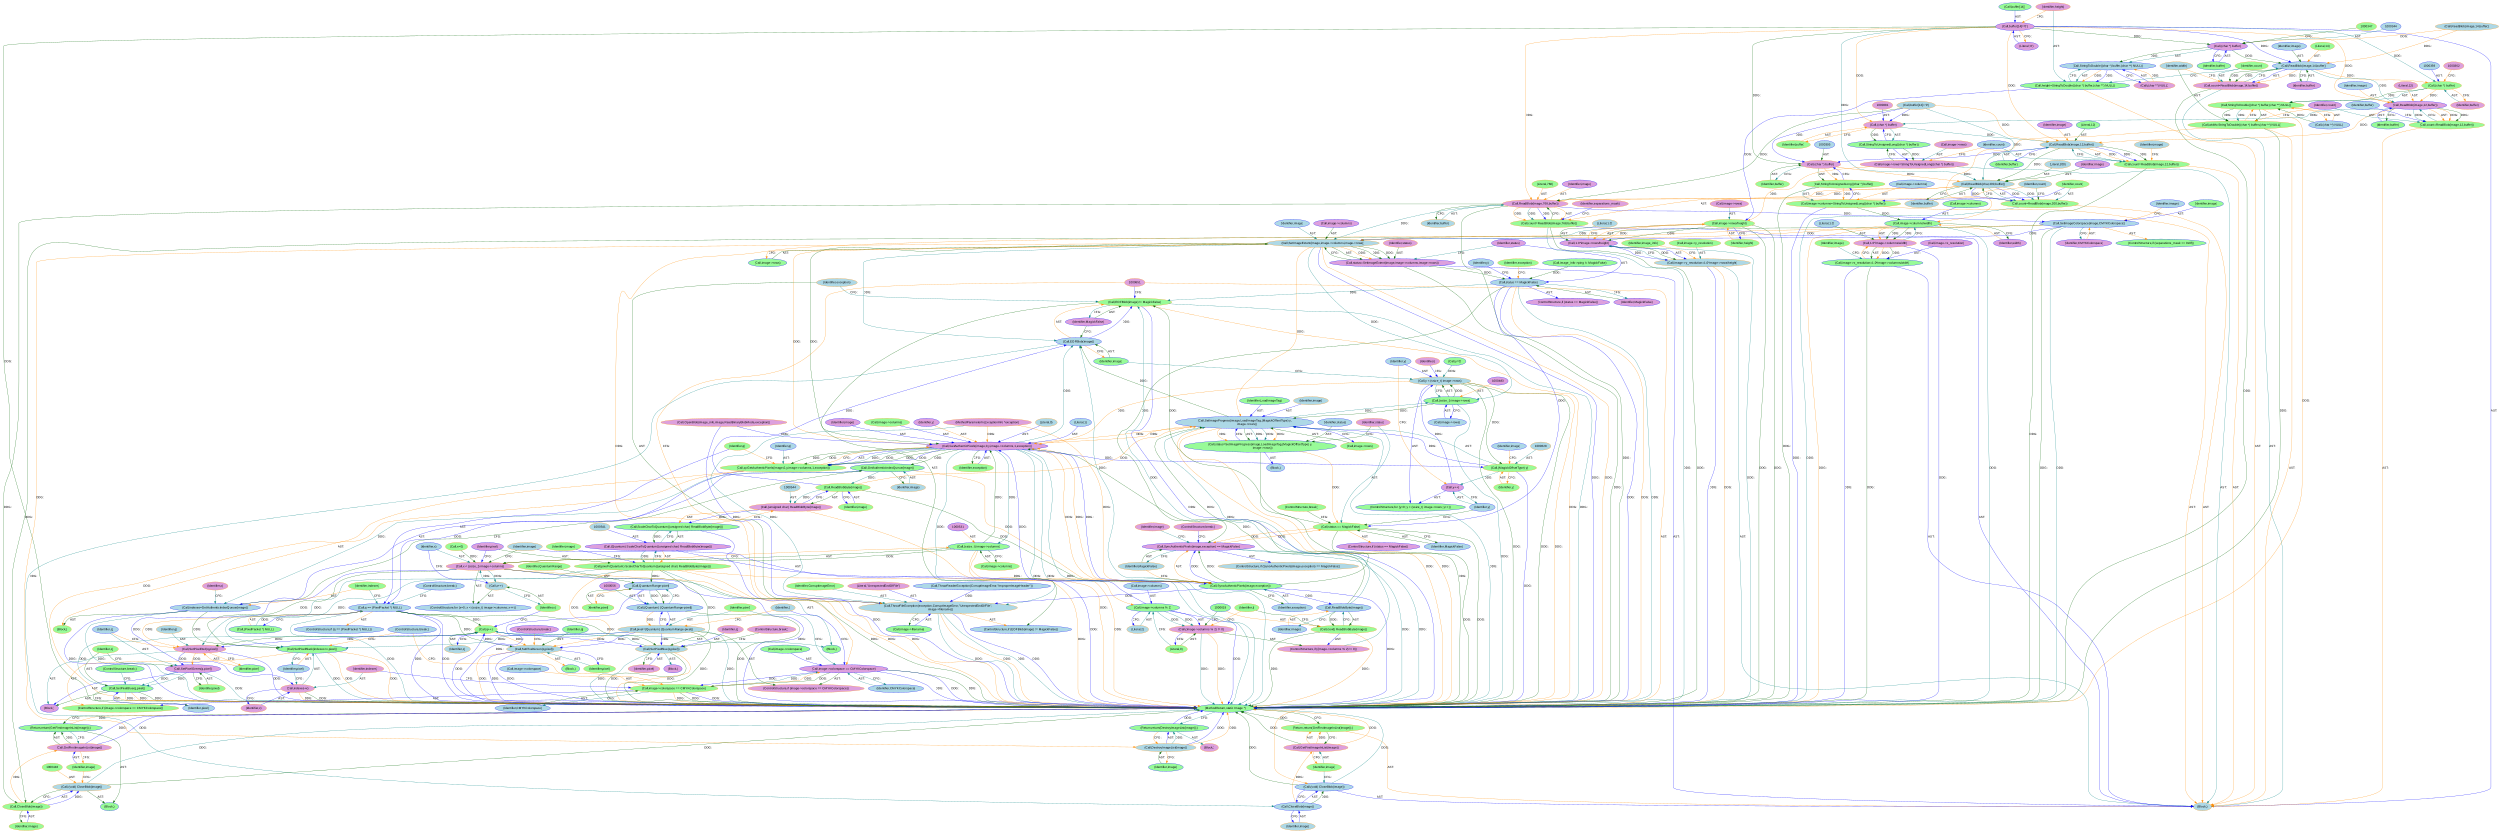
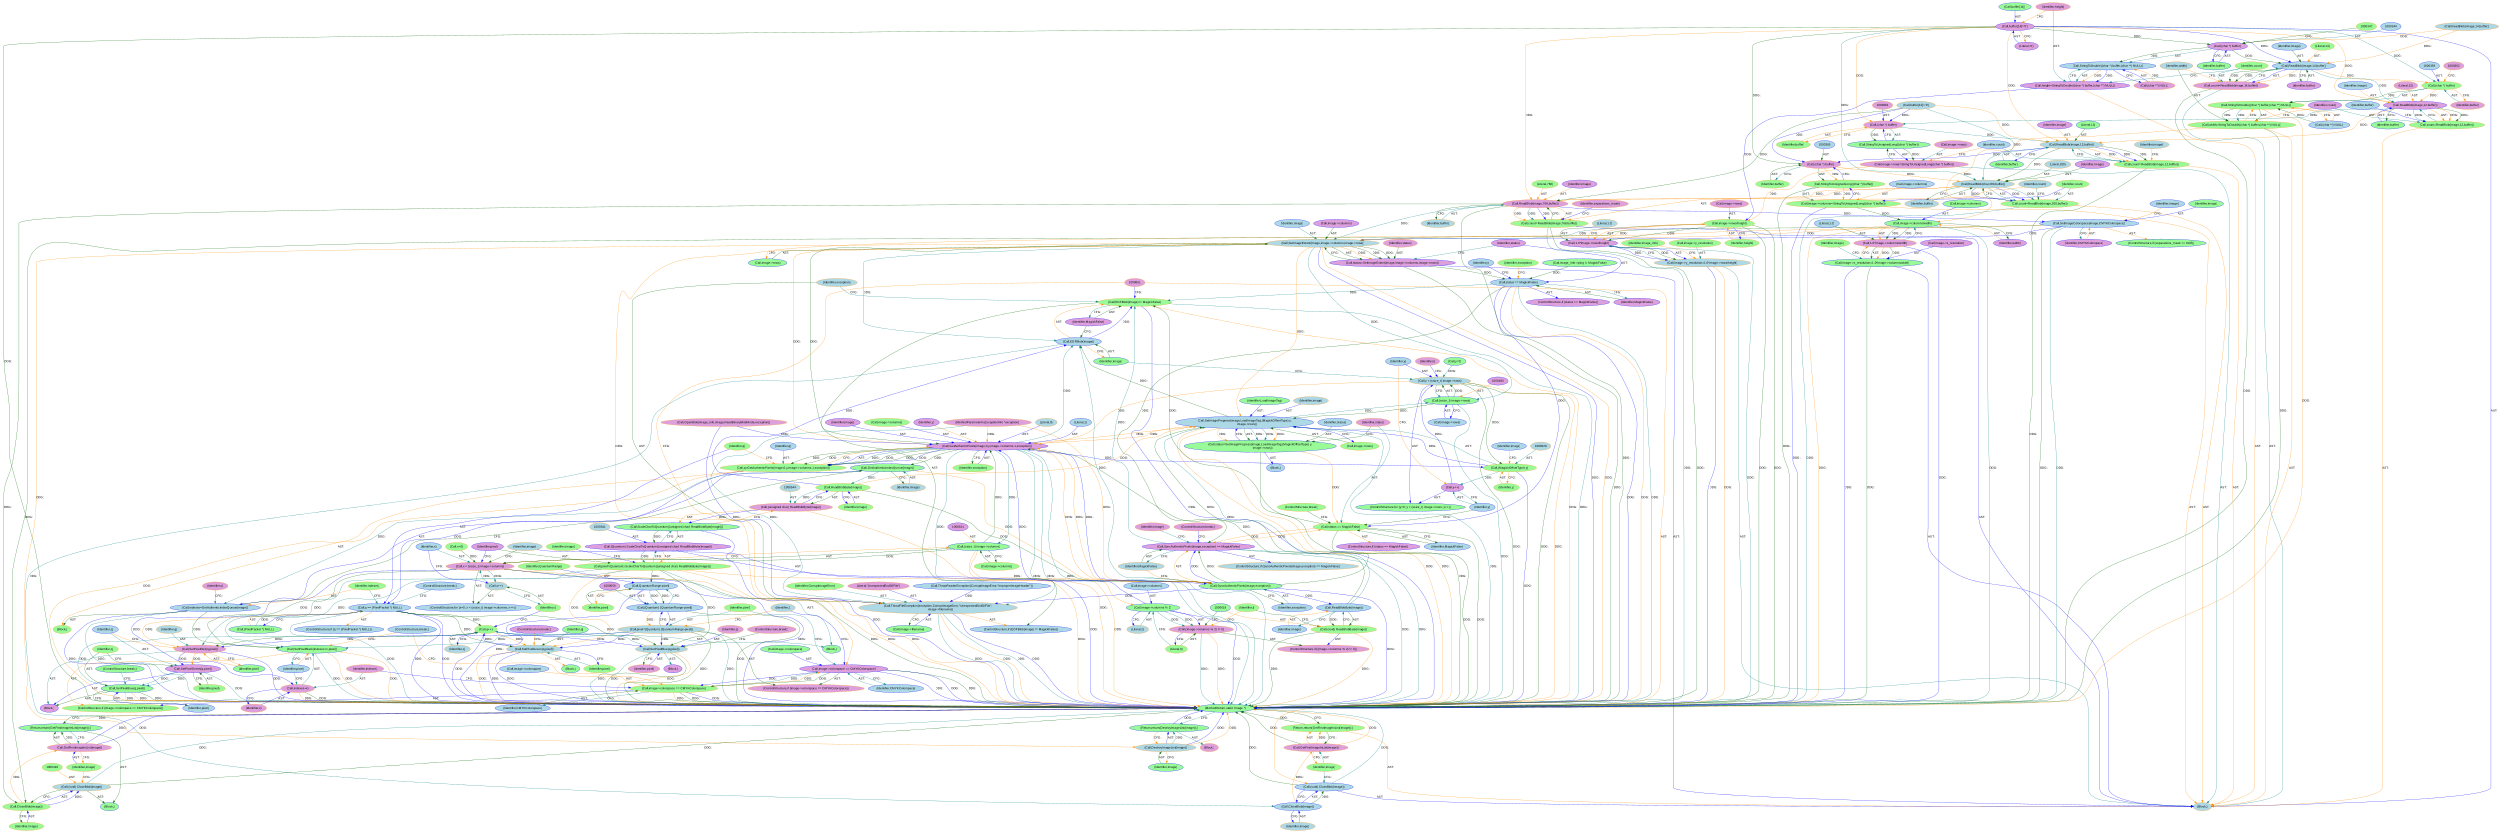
(2075, 86) -> (2075, 86)
(1207, 522) -> (1114, 442)
(596, 576) -> (596, 576)
